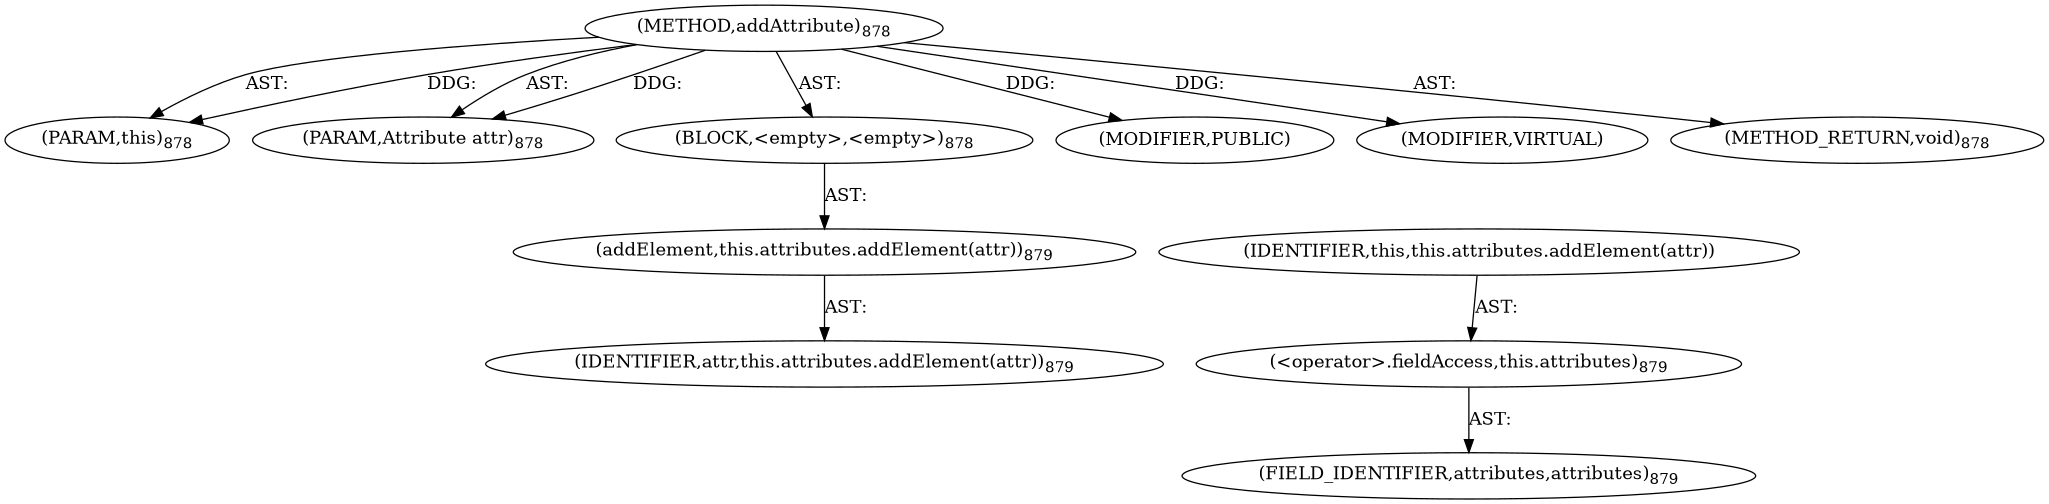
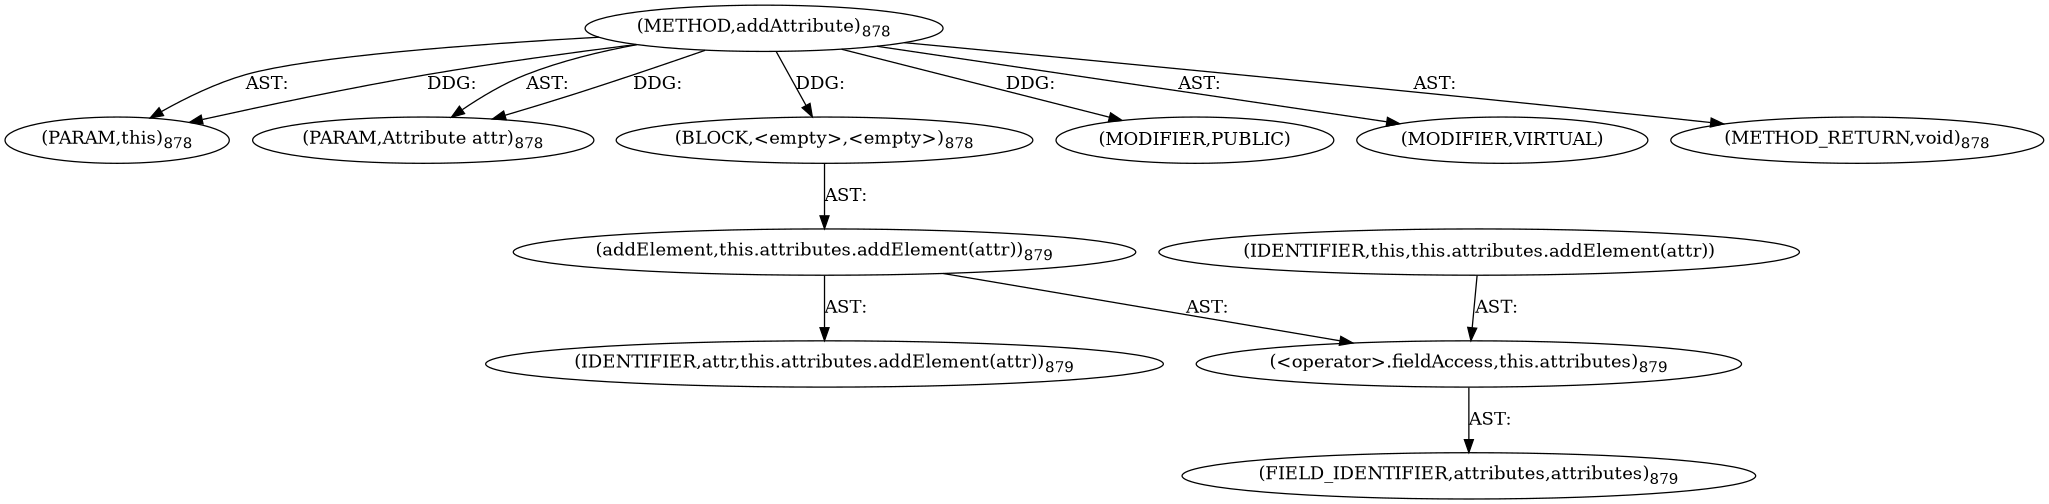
(823, 84) -> (823, 84)
(1203, 84) -> (1203, 84)
none -> (1142, 307)
